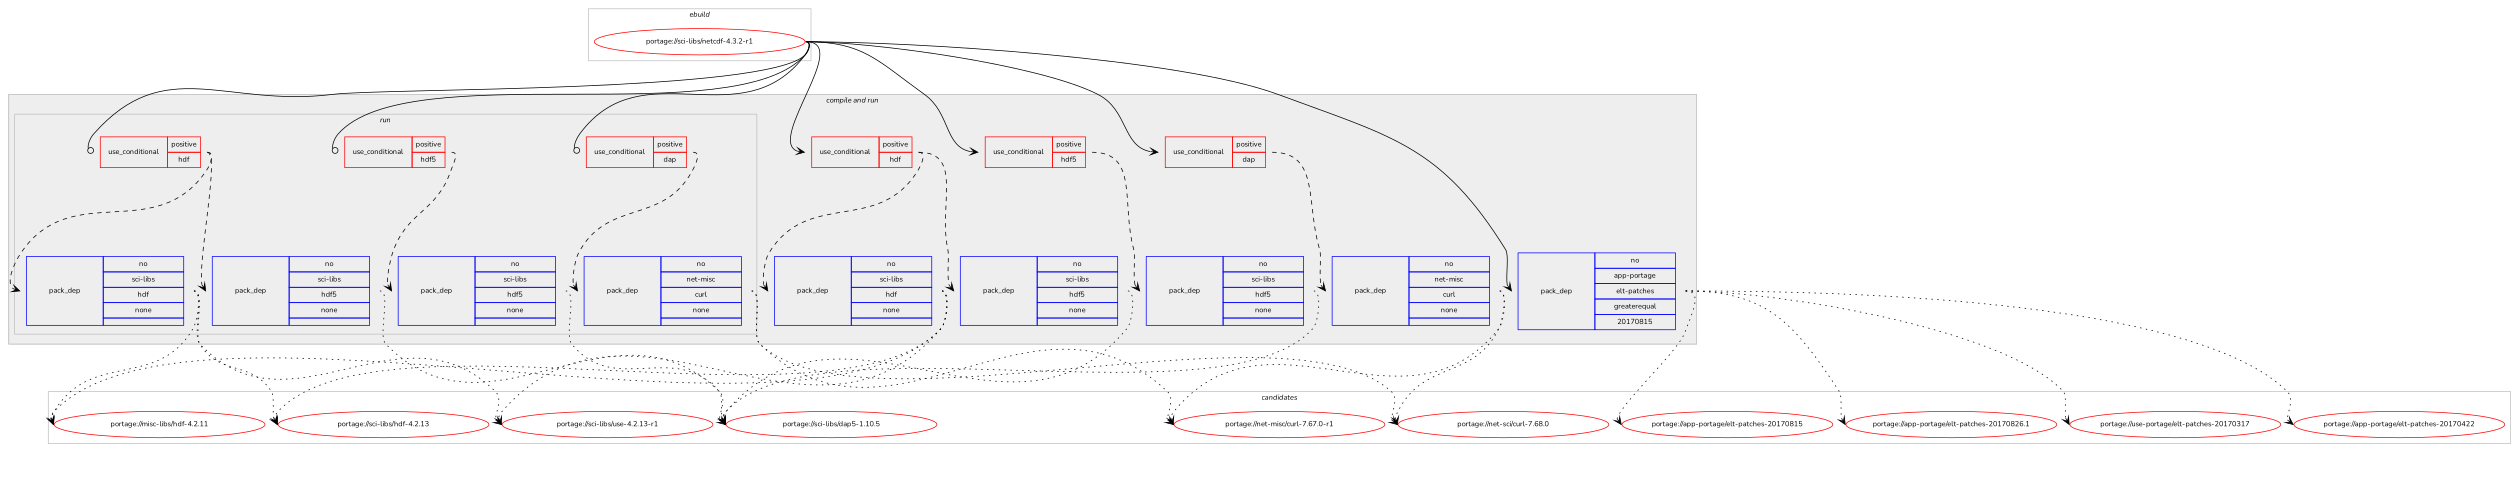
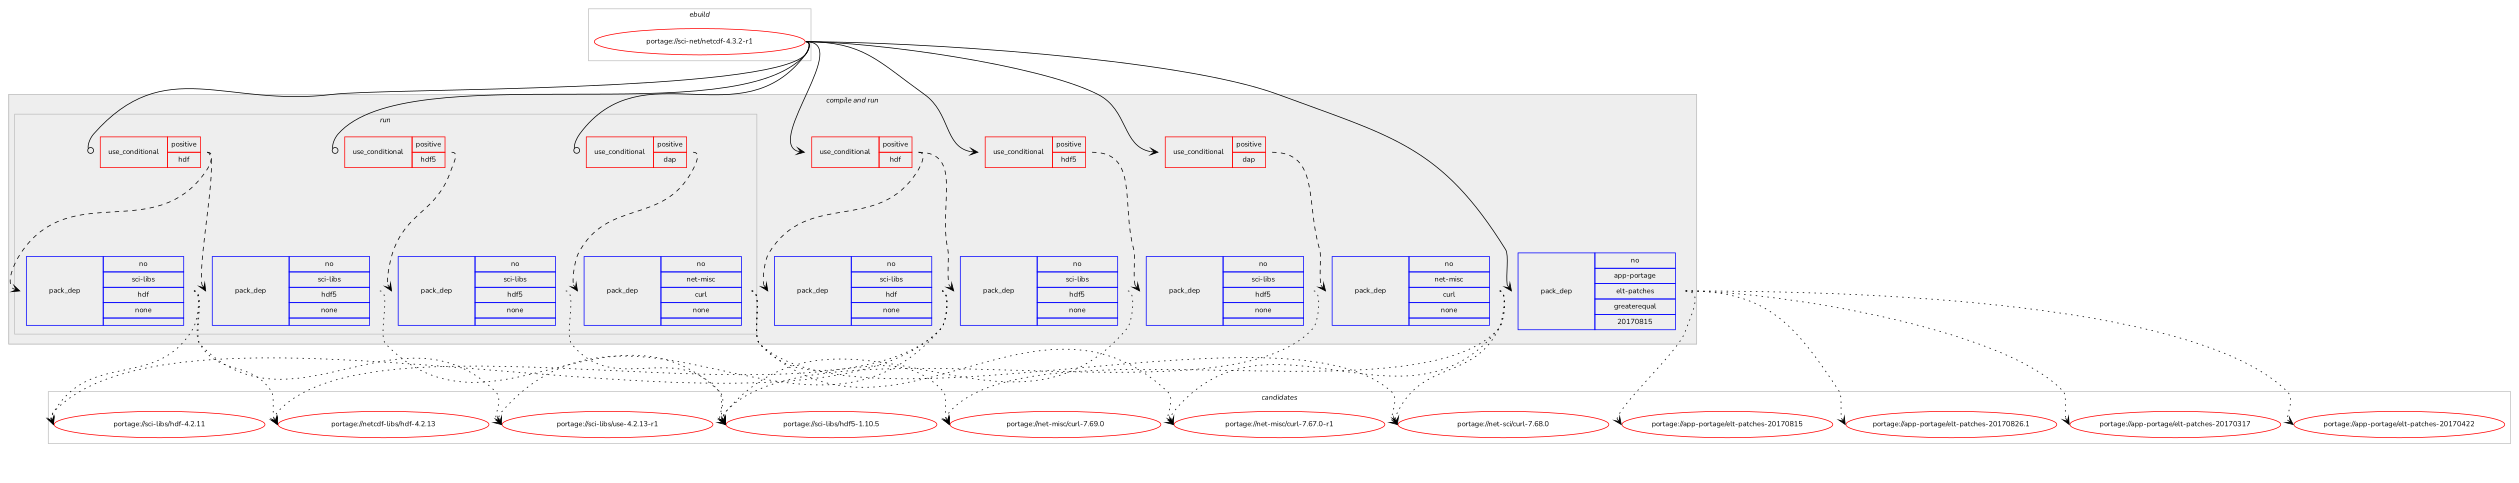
(700, 42) -> (700, 42)
(160, 425) -> (160, 425)
(384, 425) -> (384, 425)
(831, 425) -> (831, 425)
none -> (1055, 425)
(2175, 425) -> (2175, 425)
